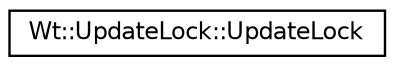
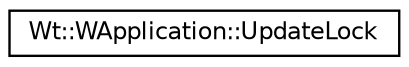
(197, 33) -> (204, 33)
